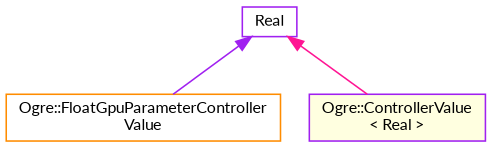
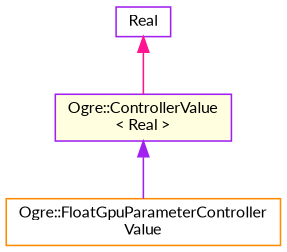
(206, 70) -> (143, 178)
